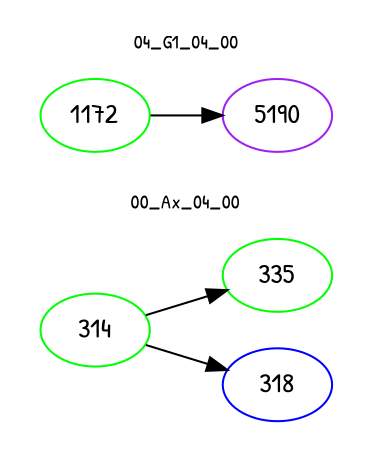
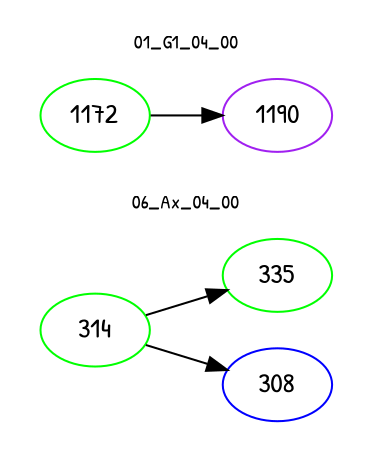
(186, 44) -> (186, 44)
(277, 115) -> (277, 115)
(186, 204) -> (186, 204)
(277, 385) -> (277, 385)
